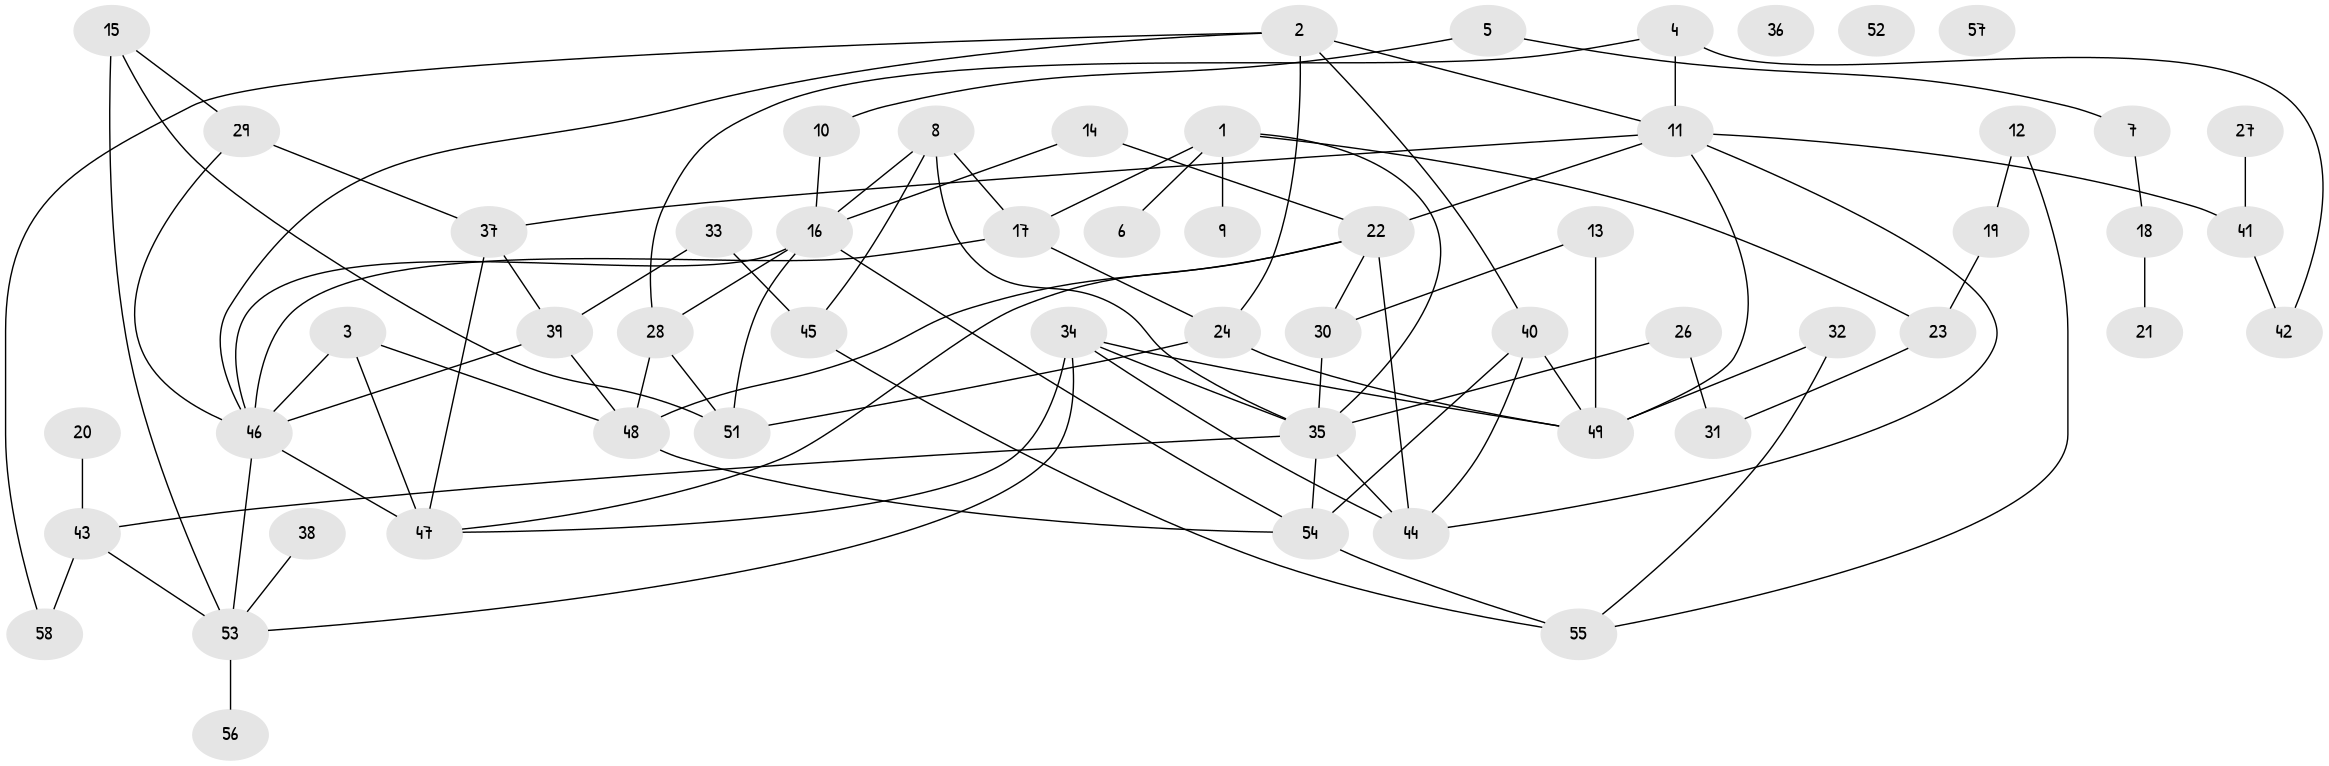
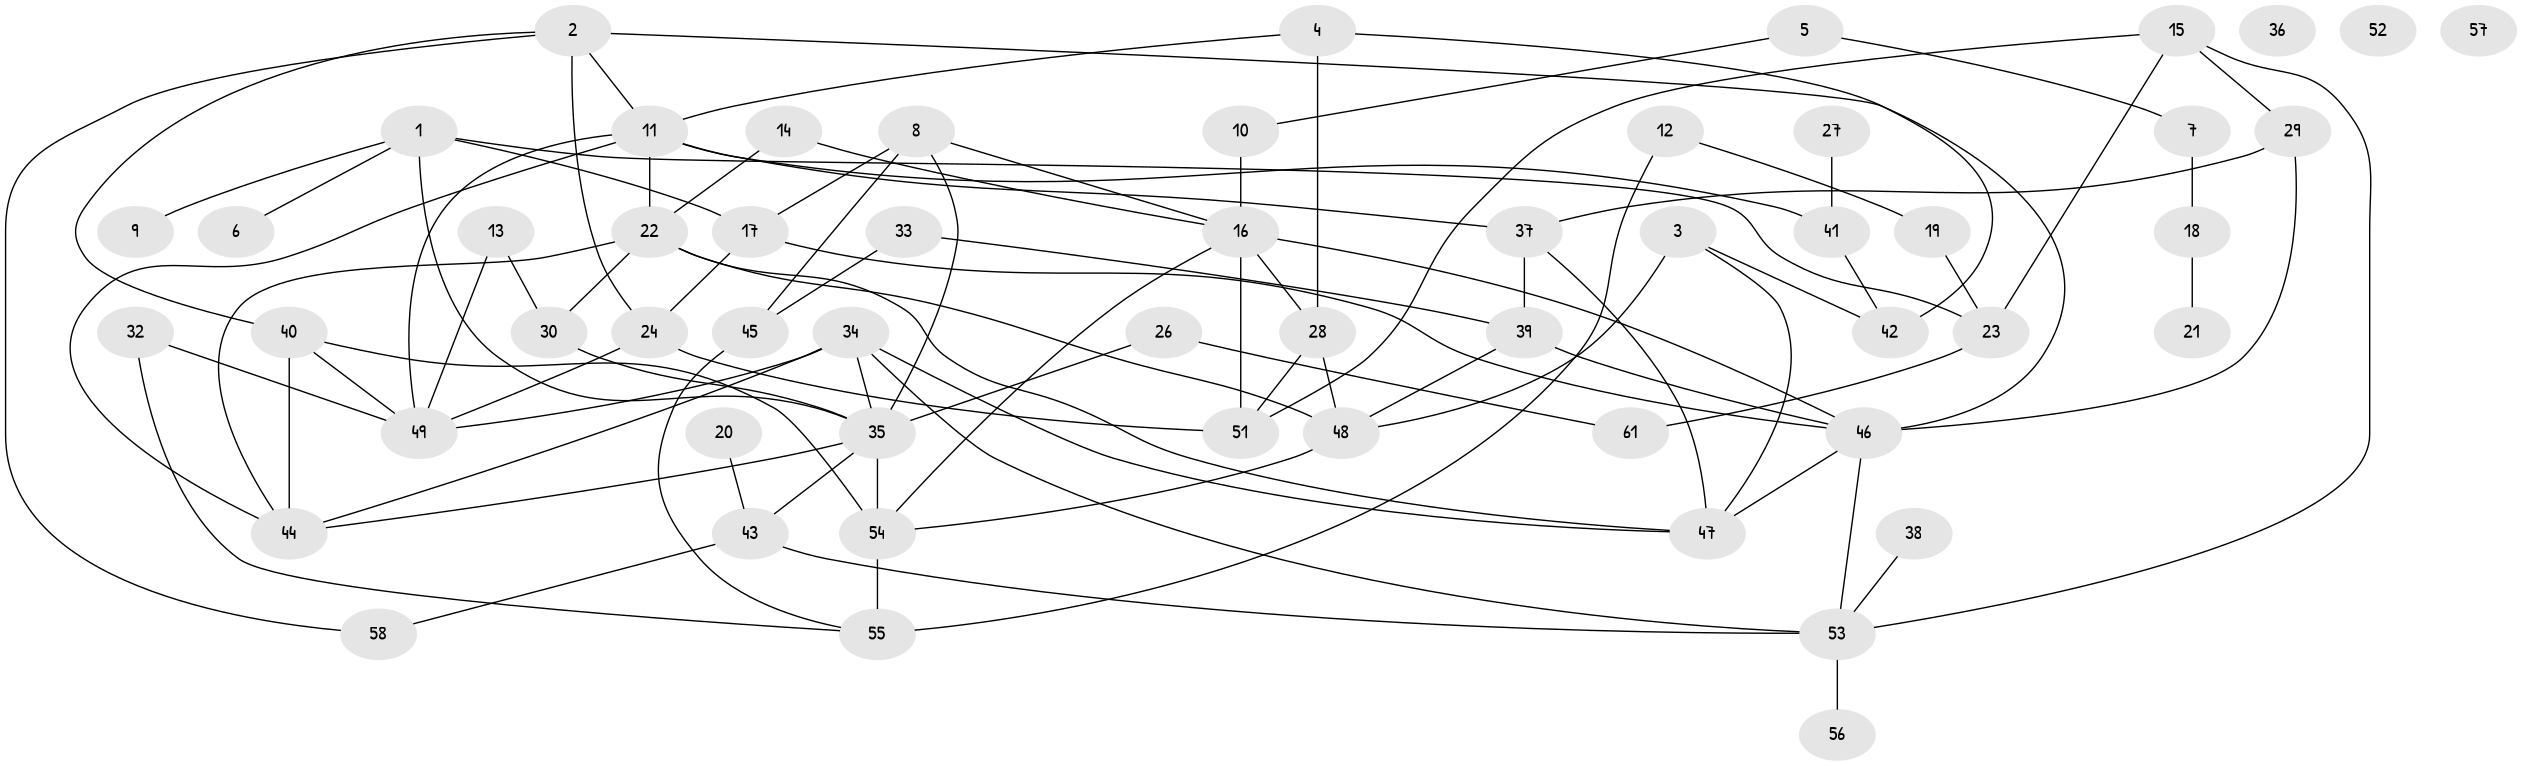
none -> (2088, 175)
(301, 383) -> (1784, 282)
(1713, 433) -> (1631, 433)
